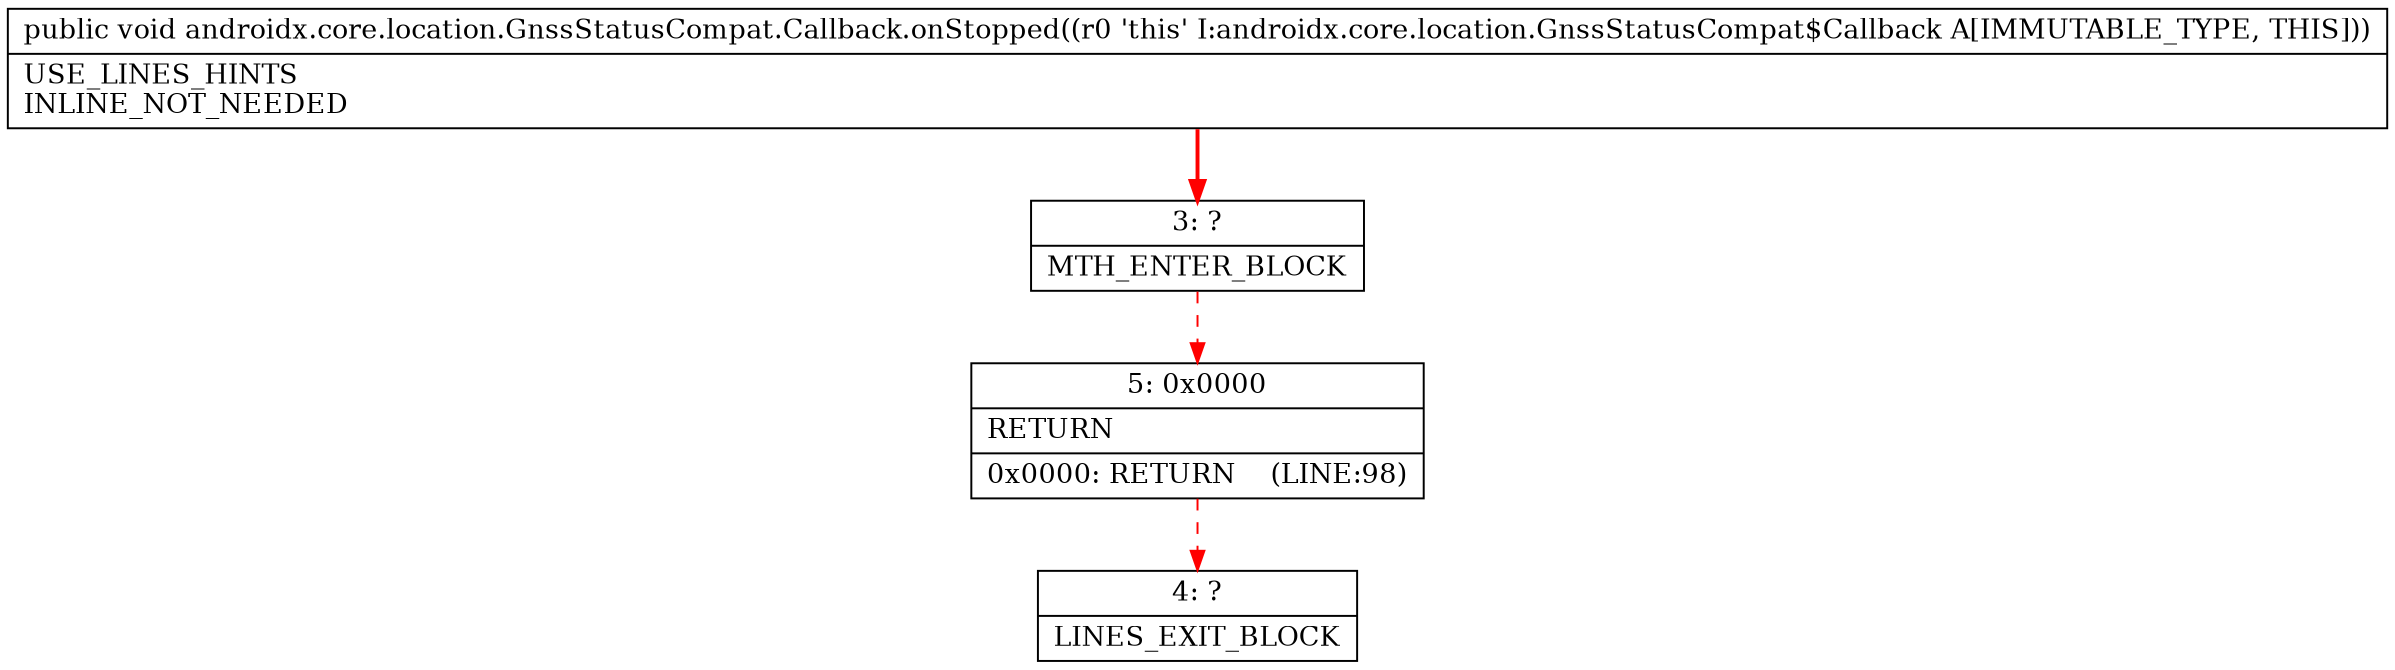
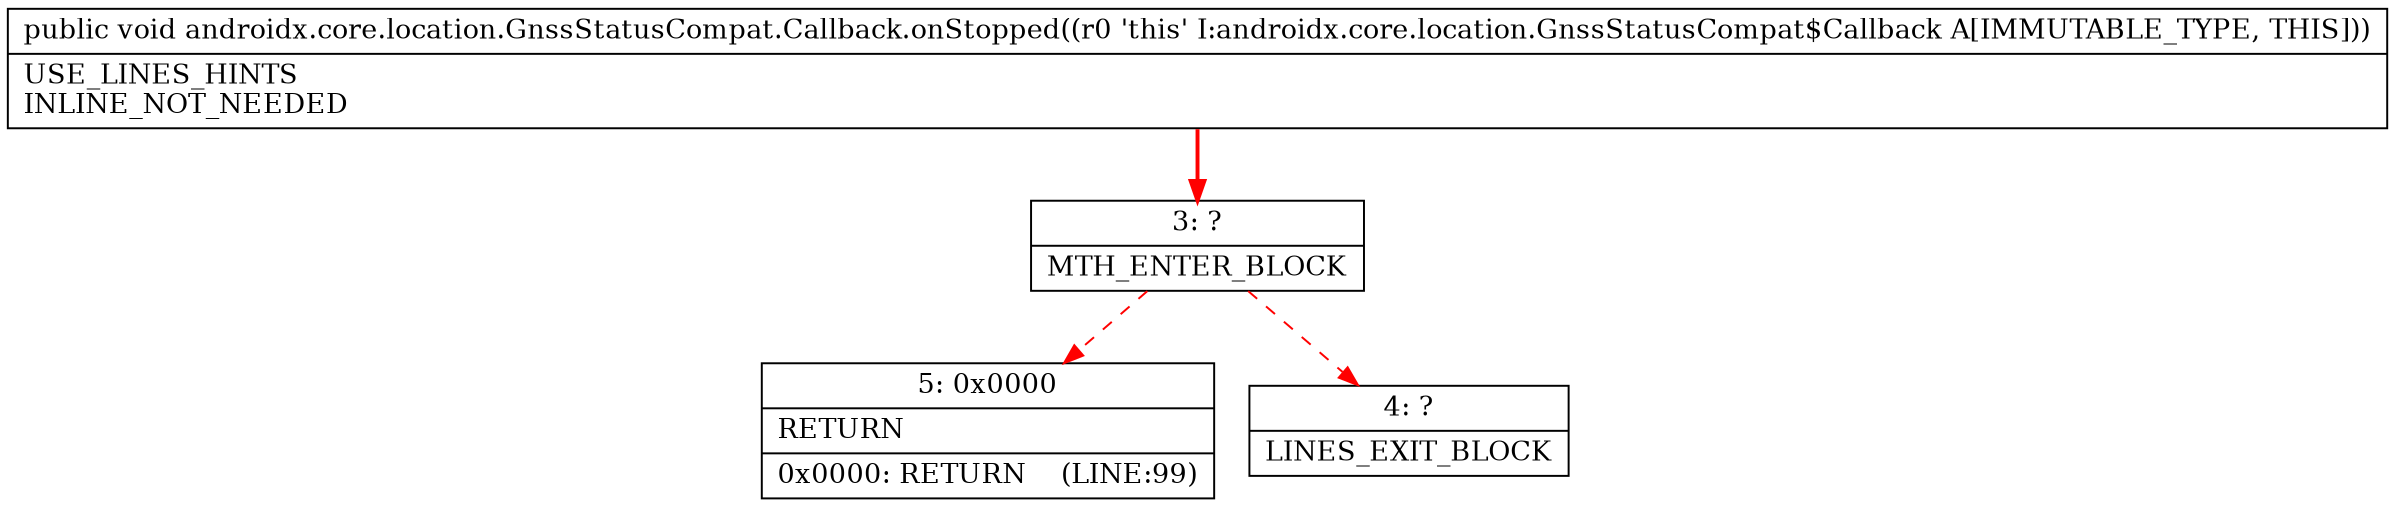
(1198, 475) -> (988, 475)
(1198, 525) -> (1295, 332)
